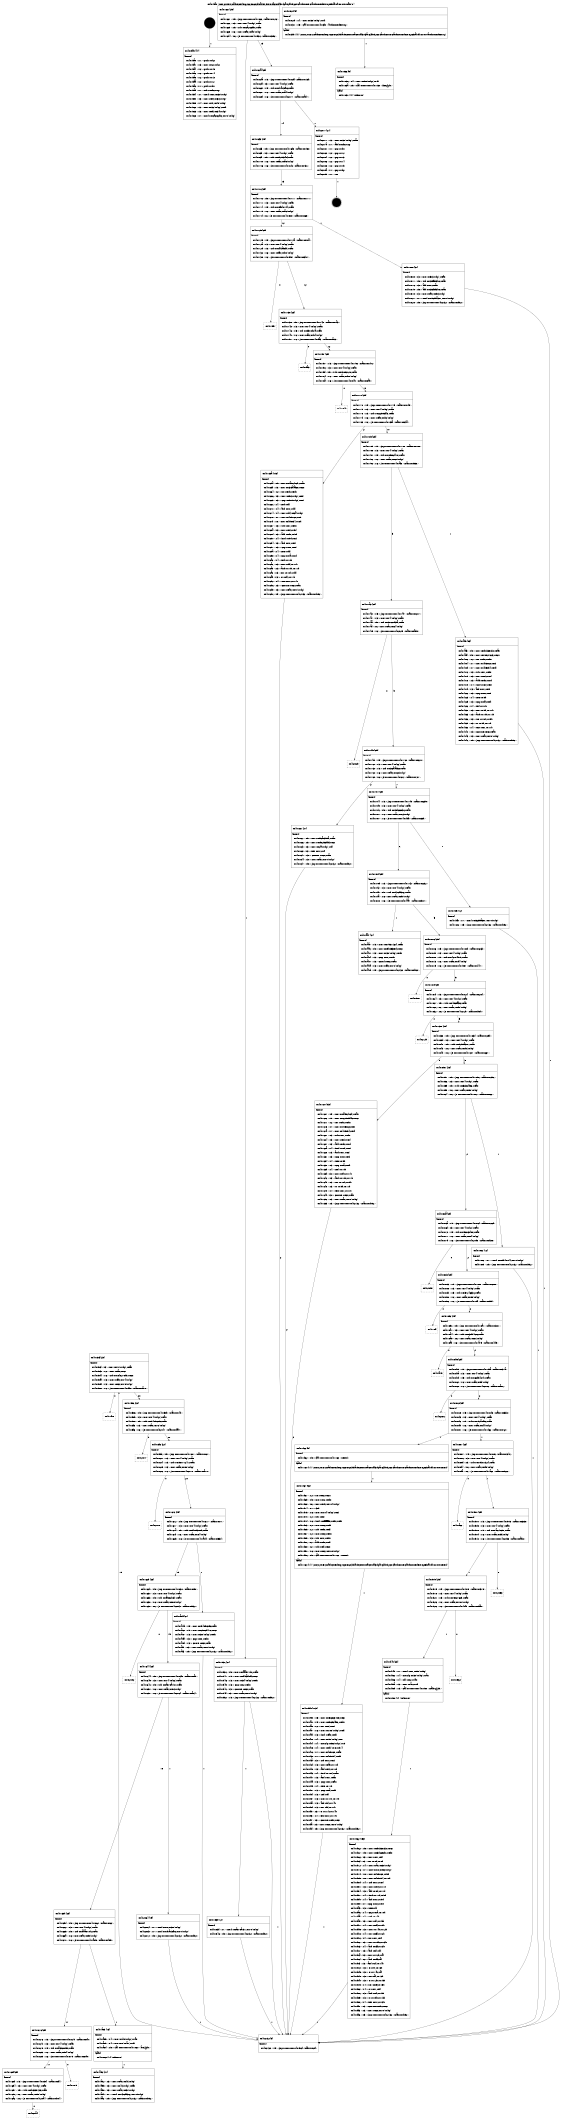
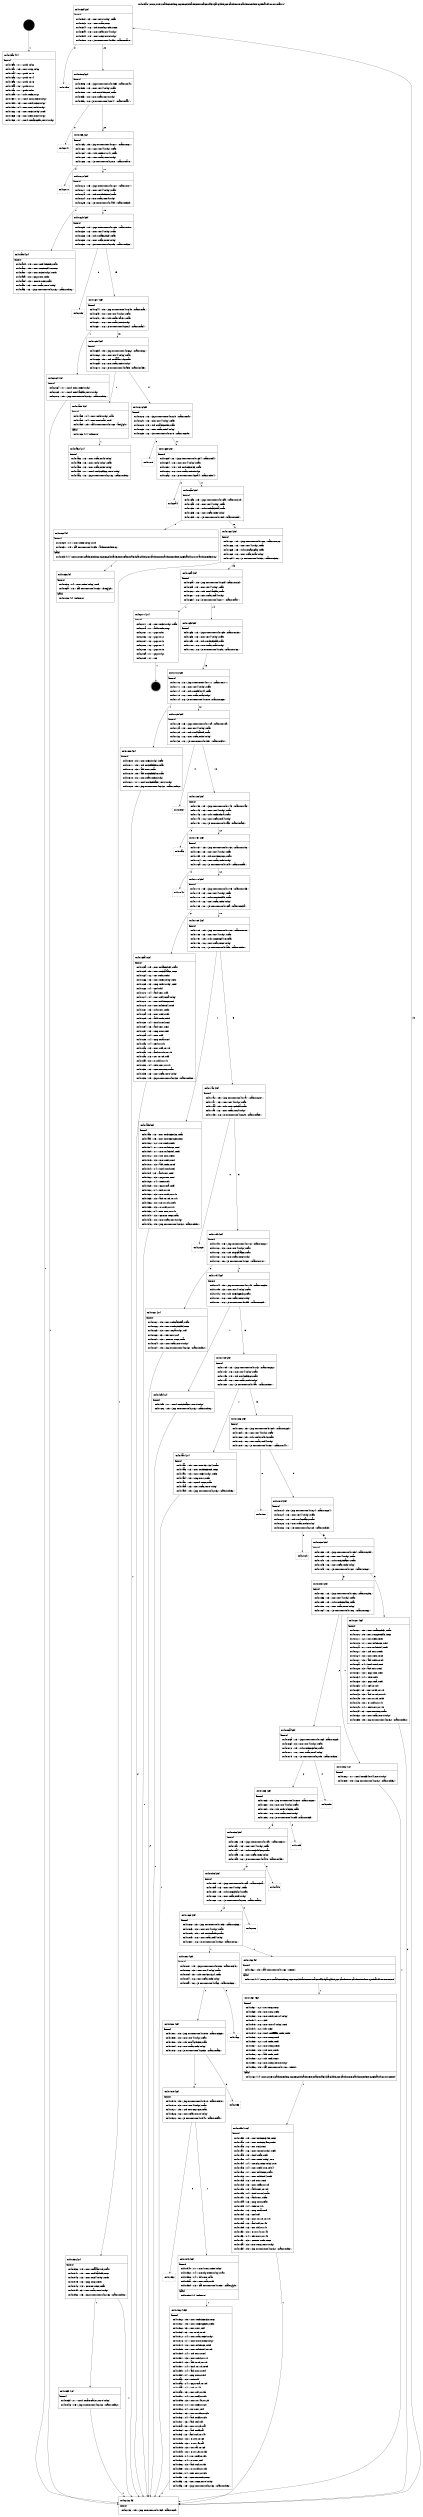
none -> (213, 504)
none -> (159, 1993)
